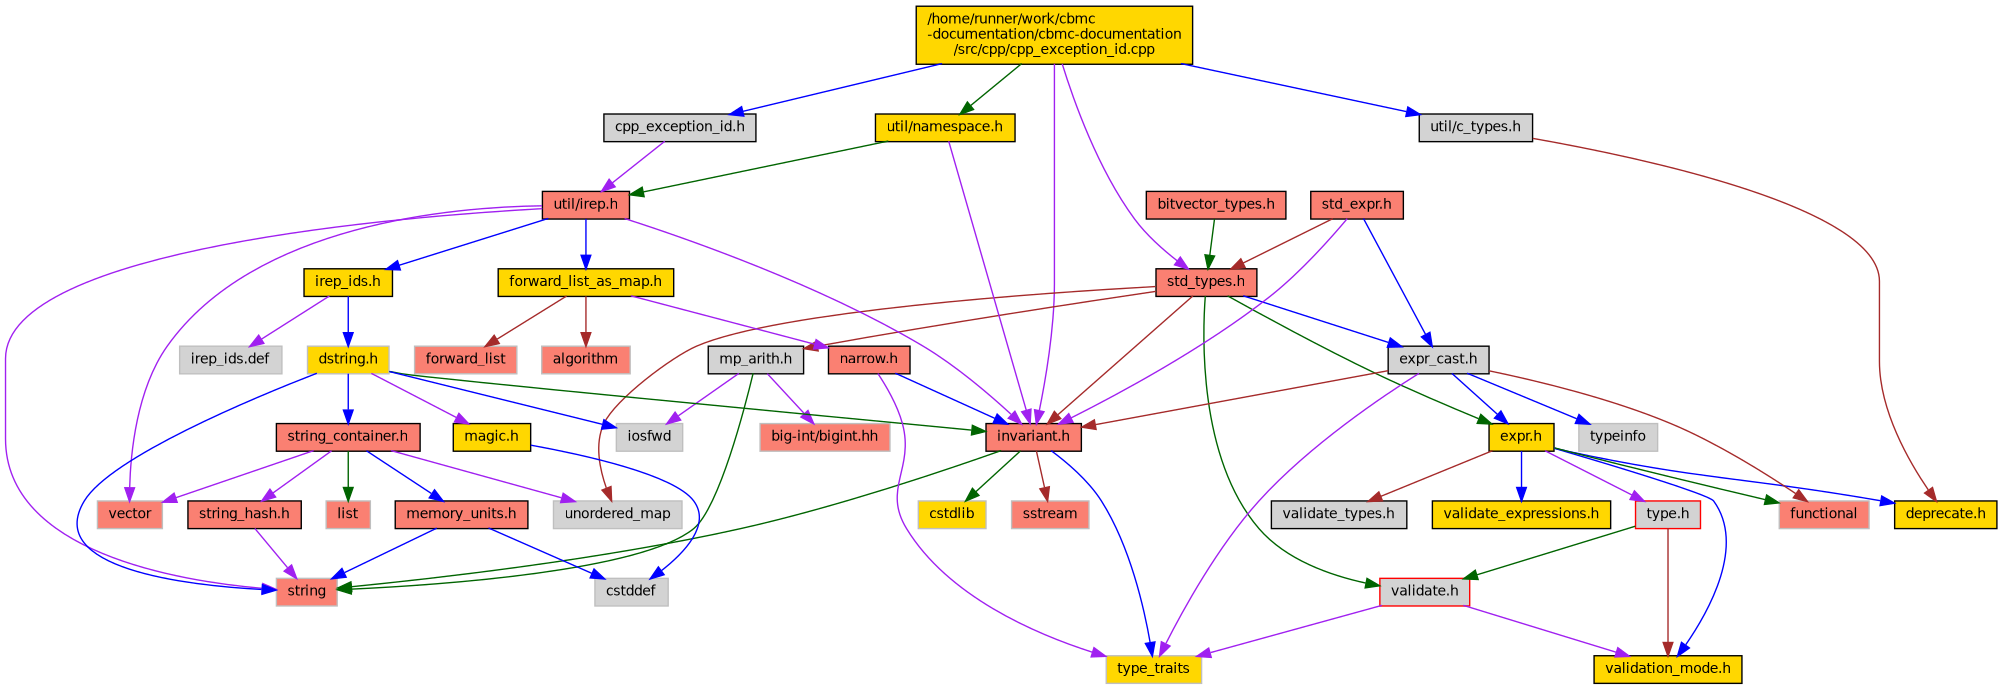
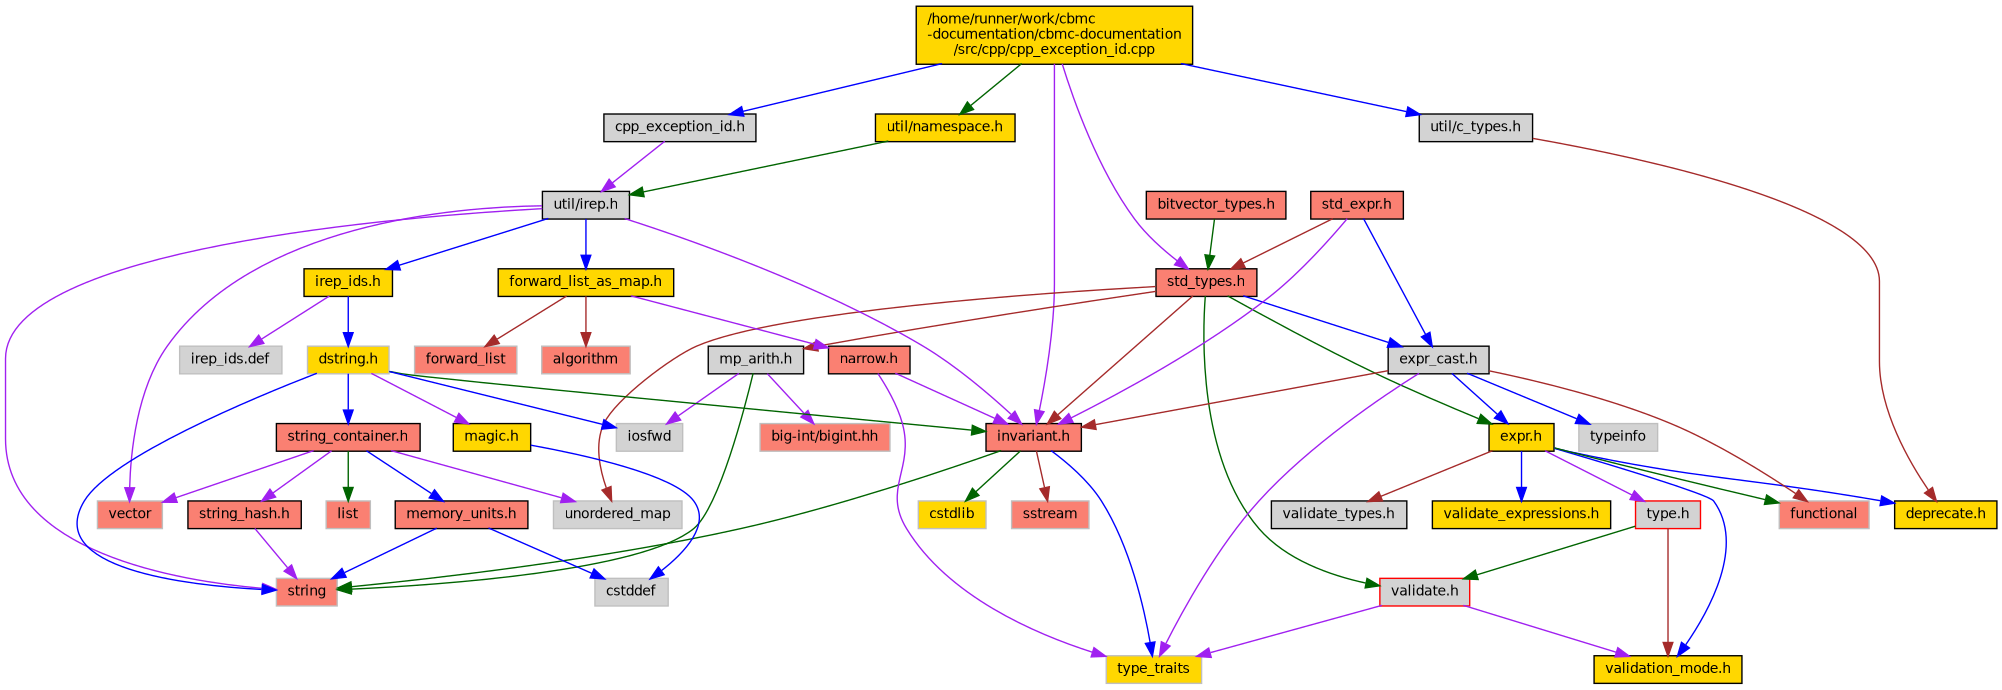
(586, 205) -> (586, 205)
(987, 276) -> none
(945, 396) -> (945, 396)
